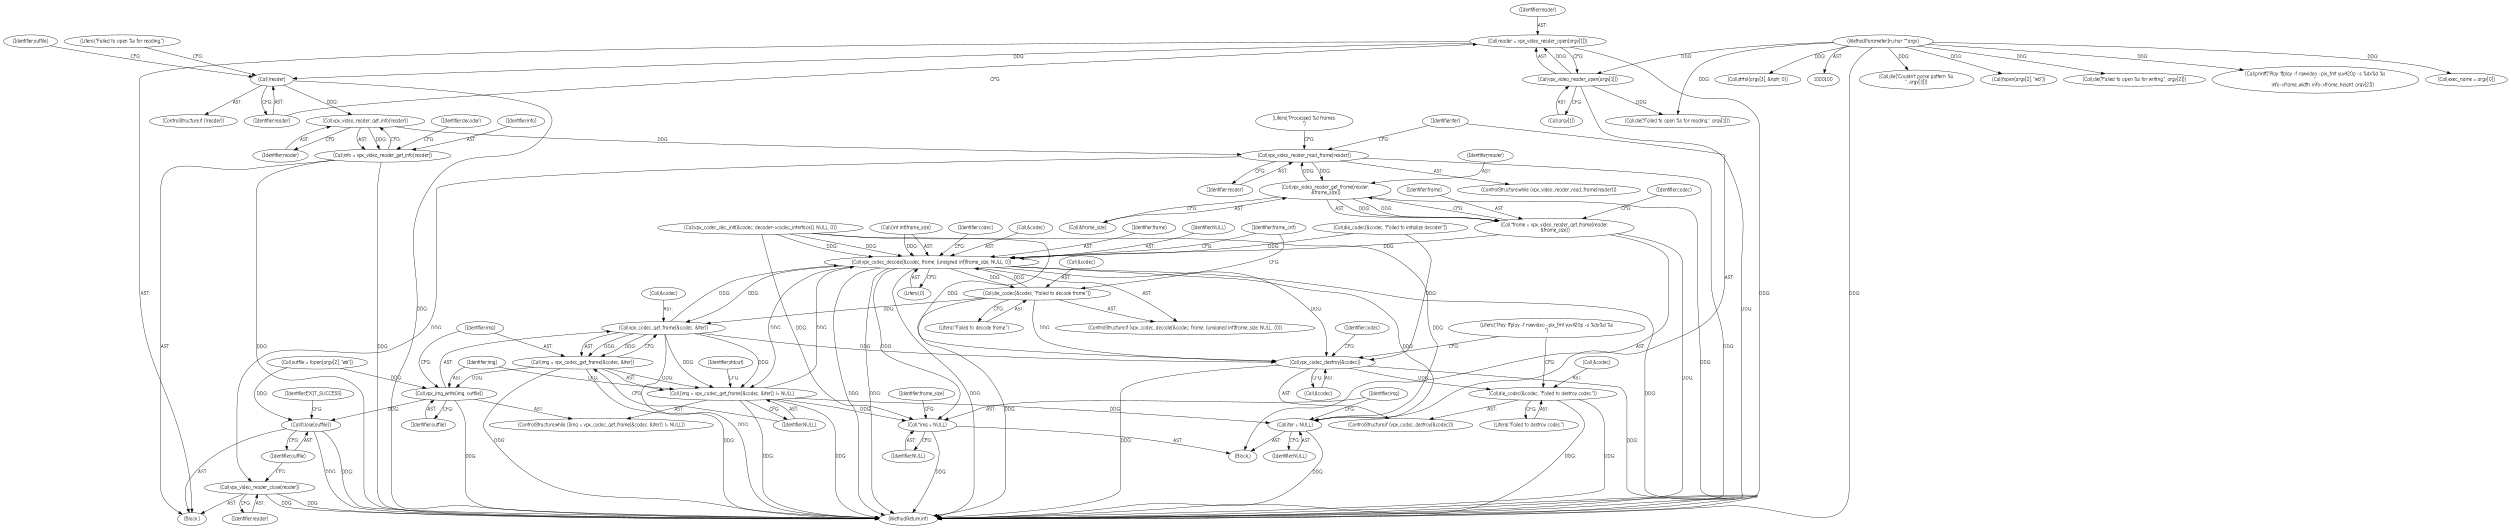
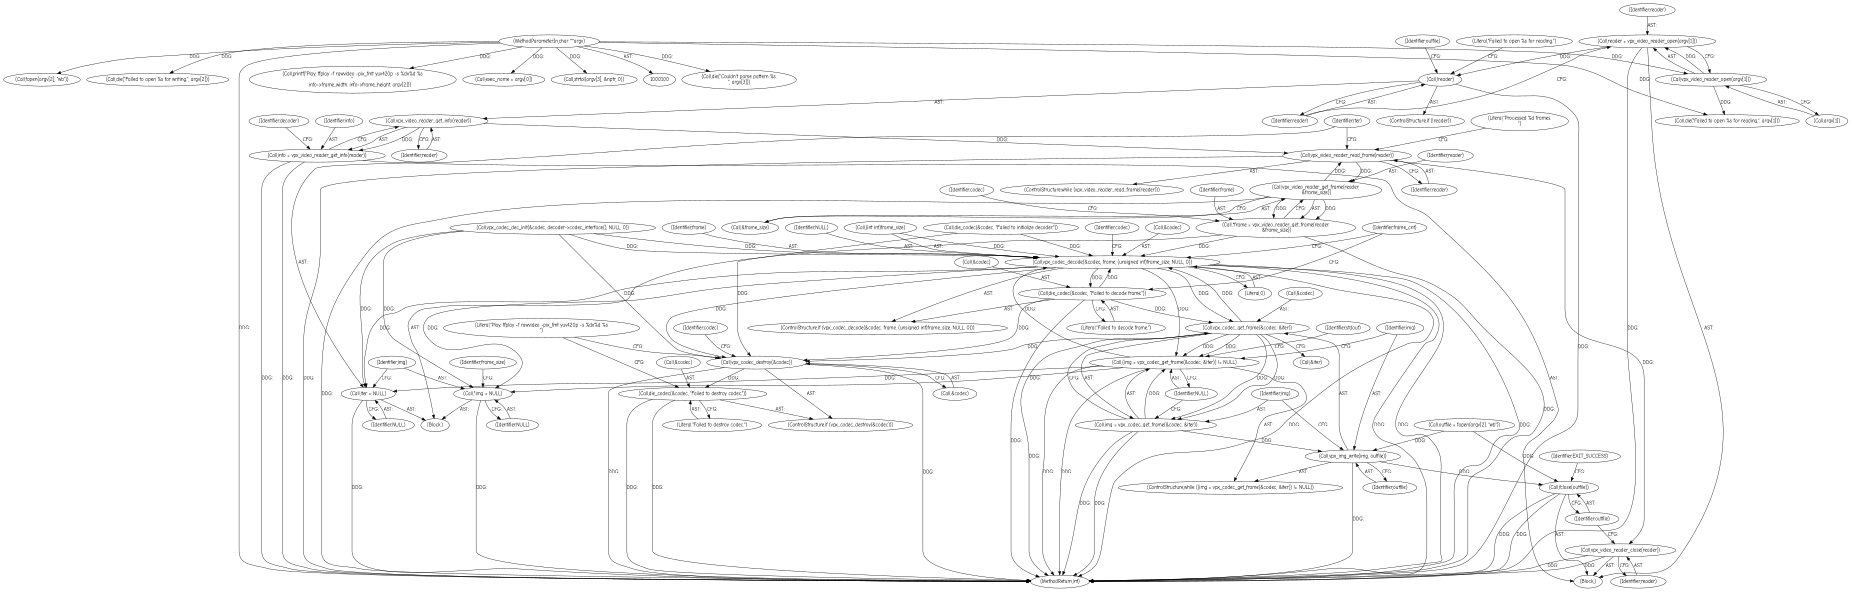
(333, 102) -> (940, 102)
none -> (1311, 363)
(1668, 506) -> none
